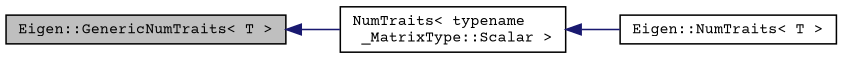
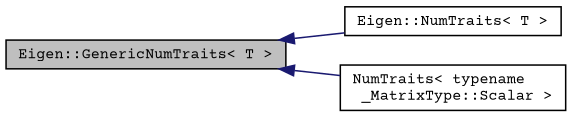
(601, 29) -> (319, 36)
